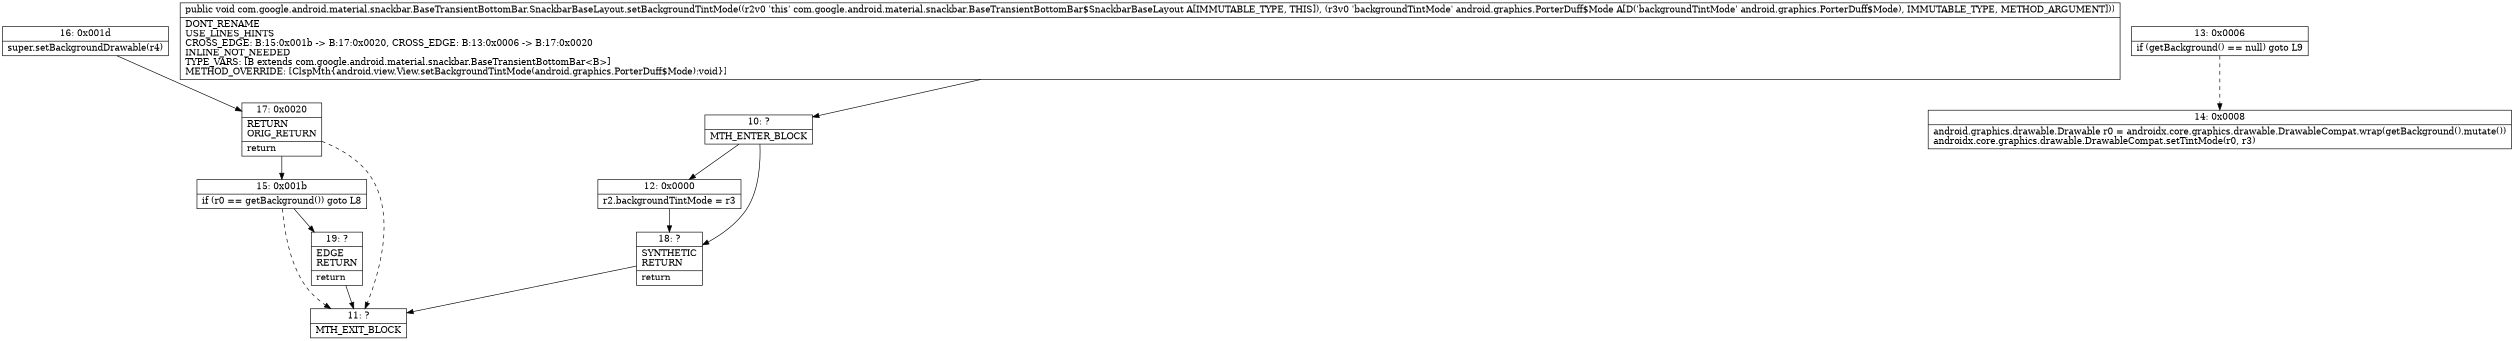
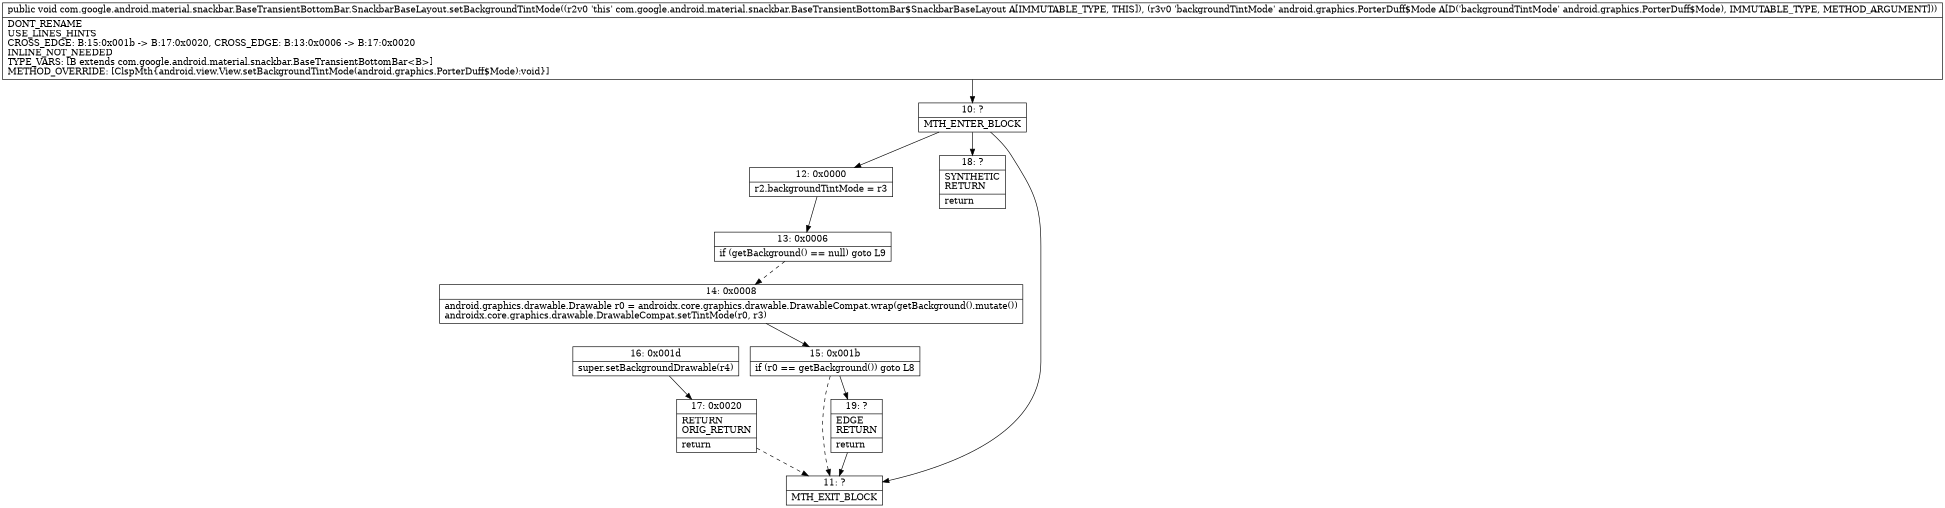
(282, 165) -> (785, 334)
(669, 217) -> (813, 211)
(525, 289) -> (1041, 343)
